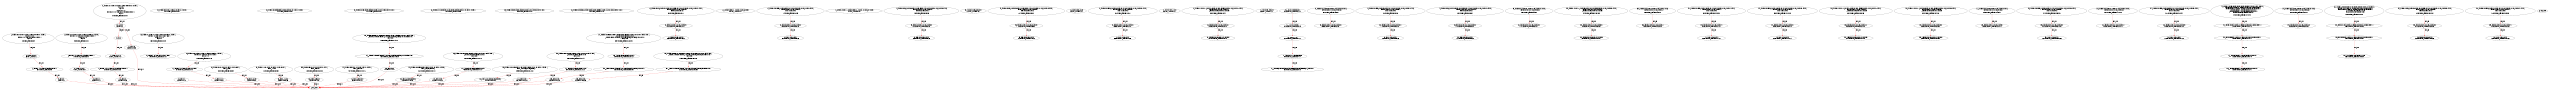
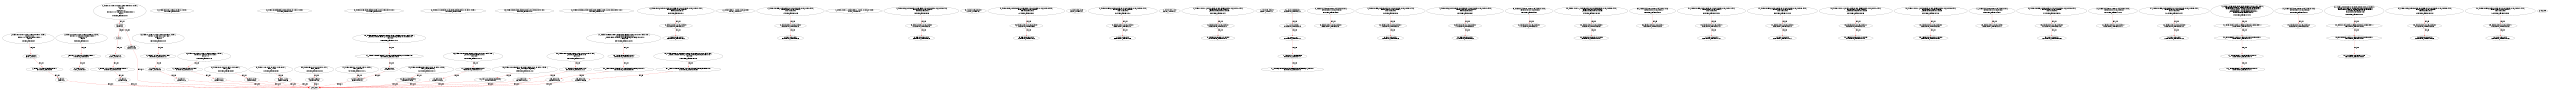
none -> (155, 69)
(96, 80) -> none
(355, 85) -> (375, 75)
